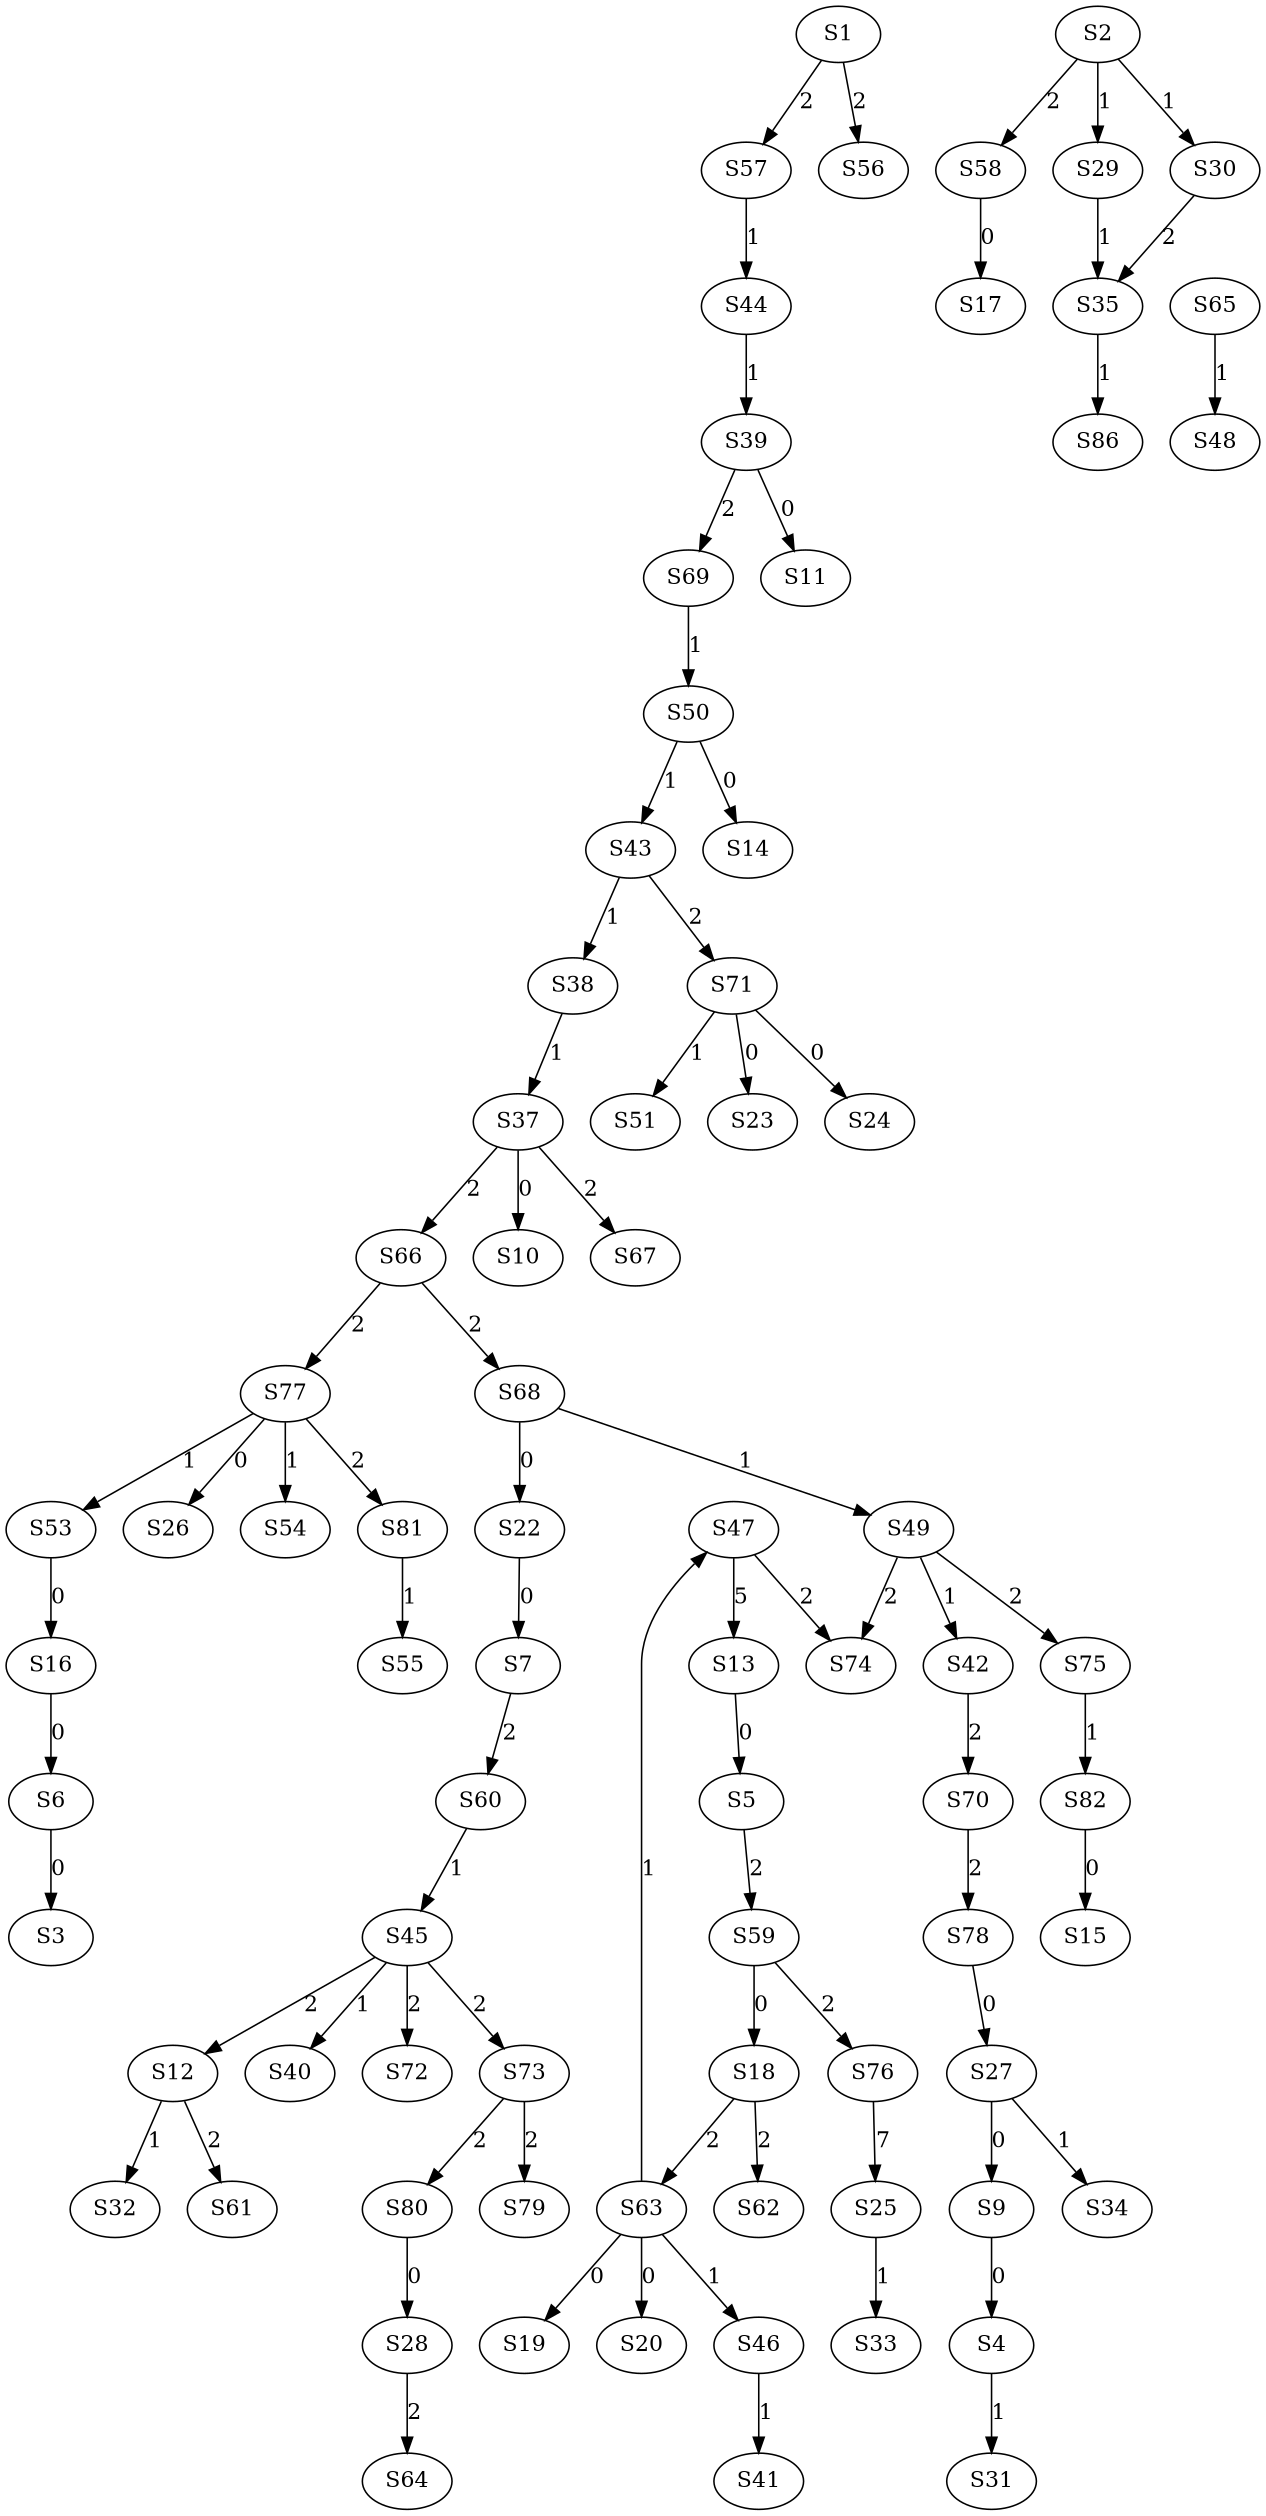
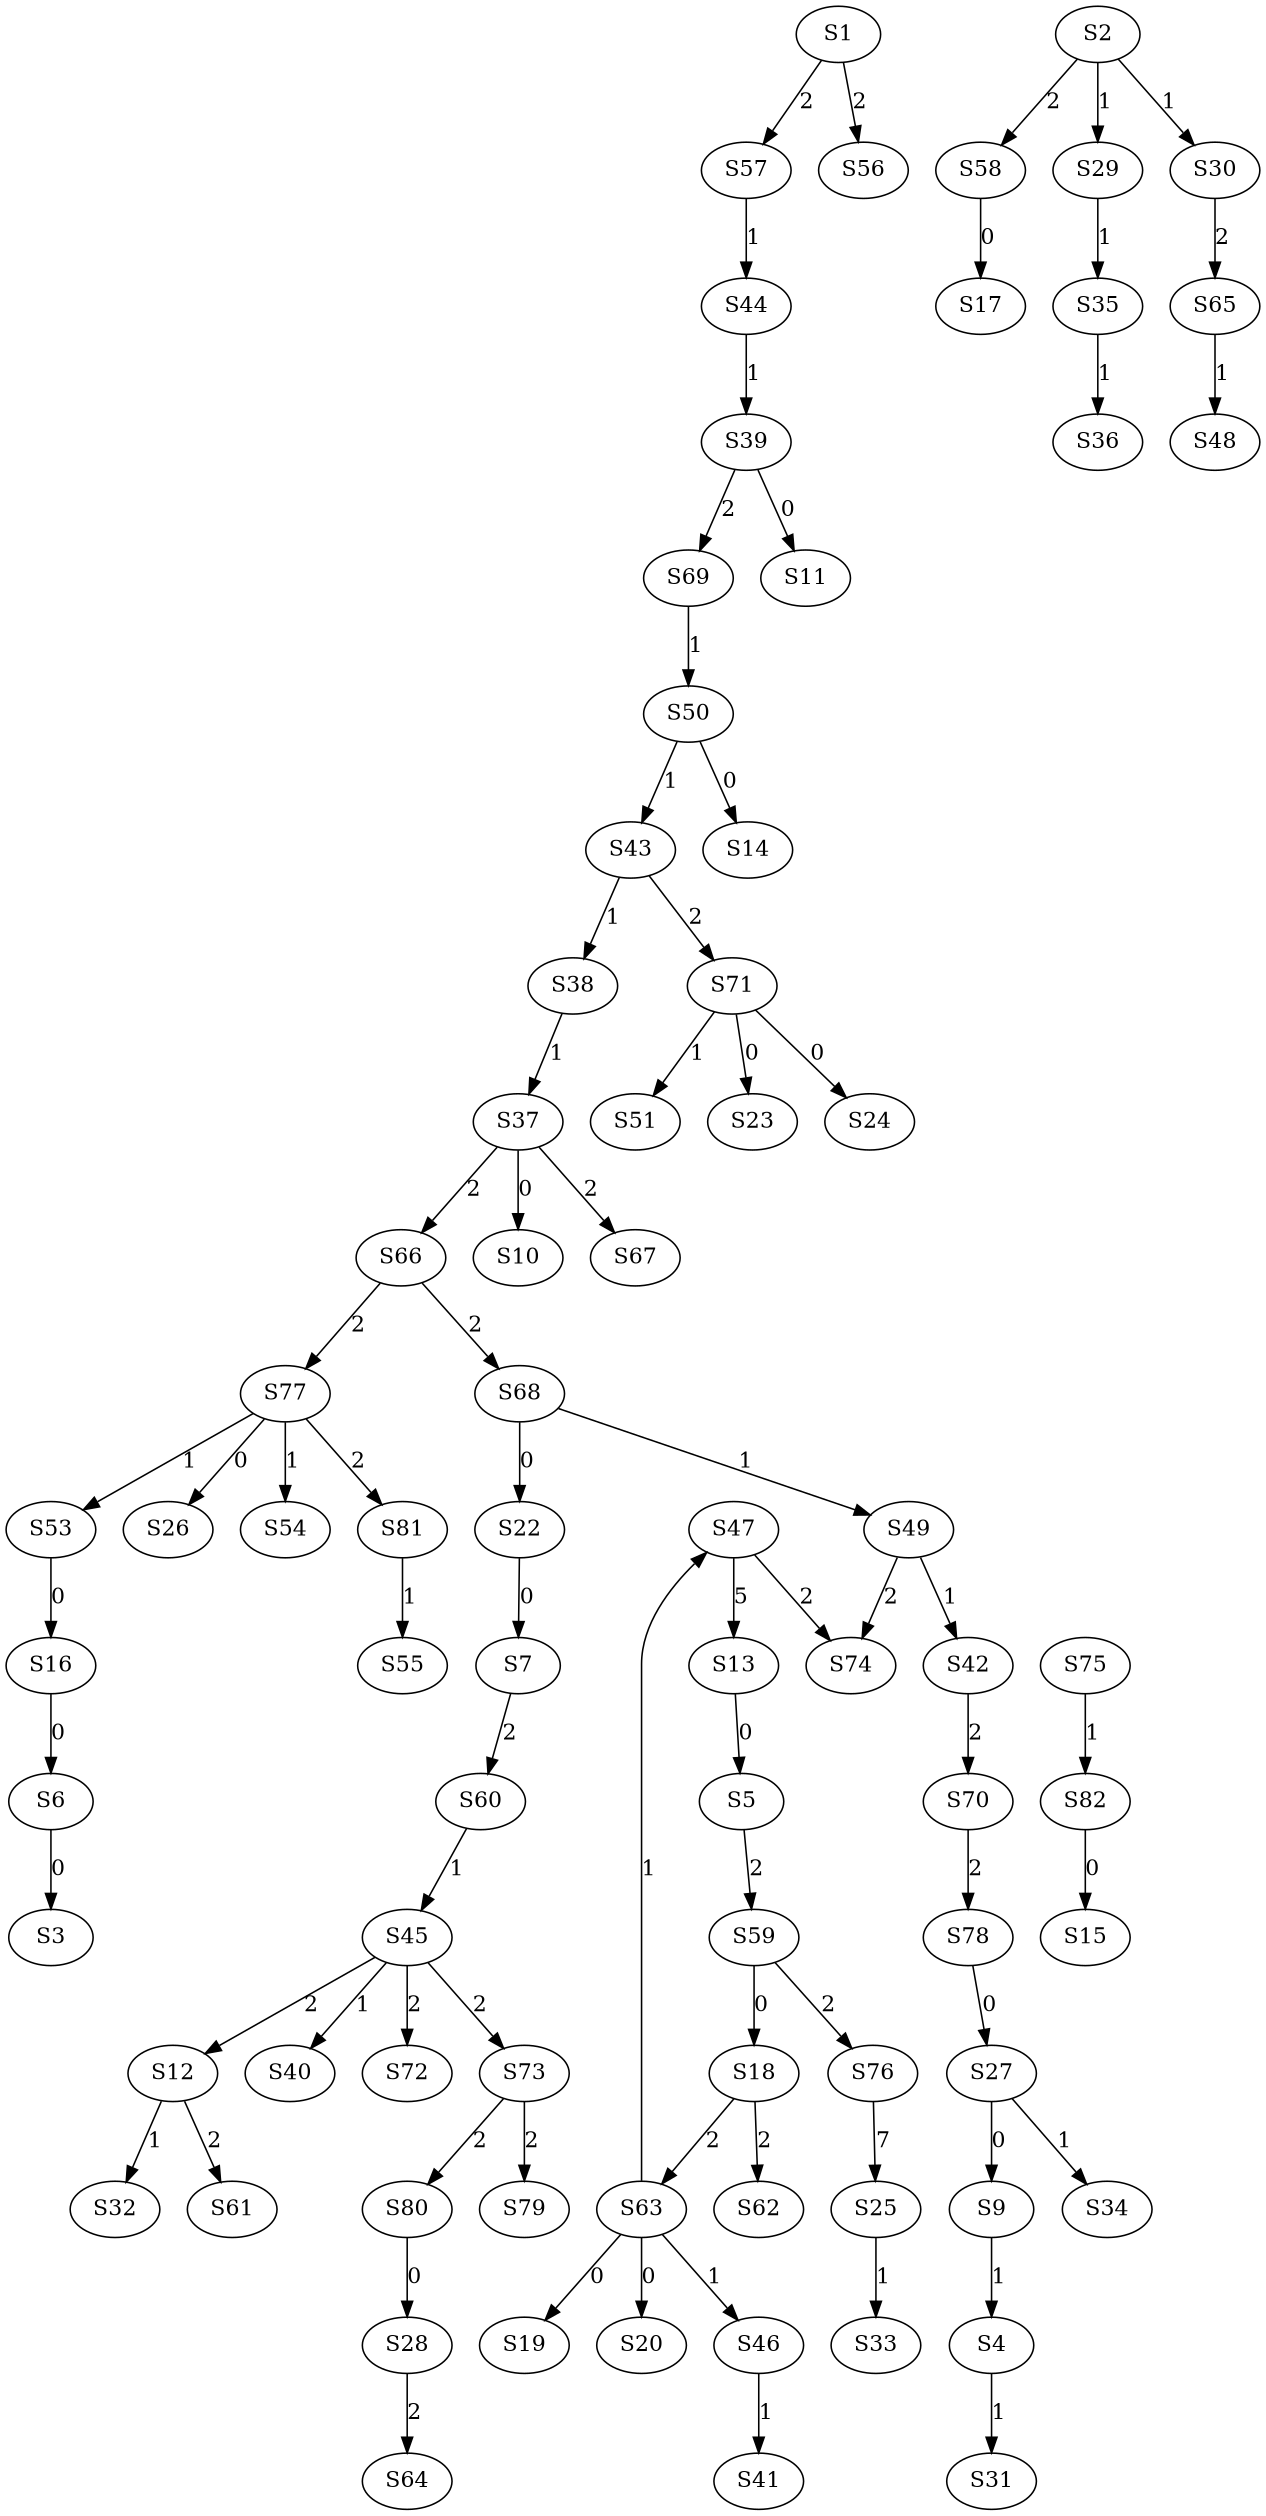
(1162, 232) -> (1215, 230)
(1098, 442) -> (1098, 442)
(990, 1593) -> none
(999, 2277) -> (999, 2277)
